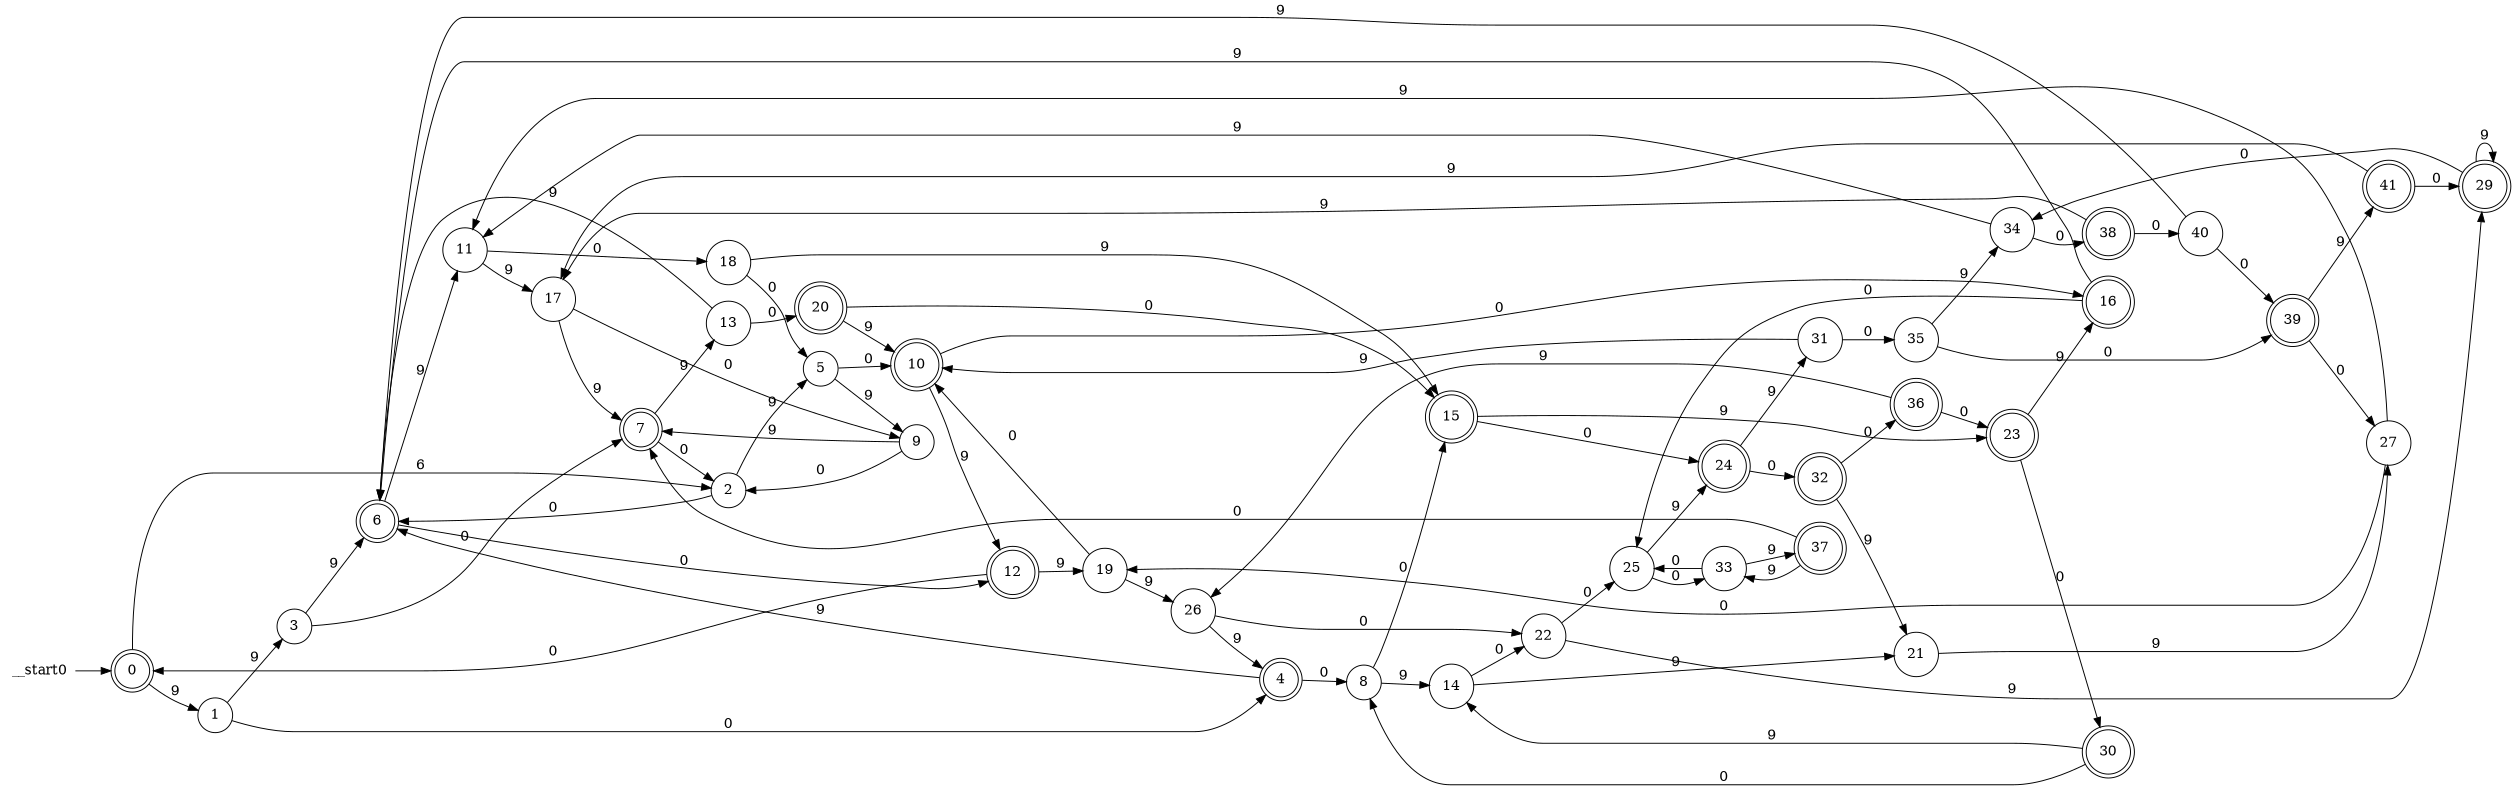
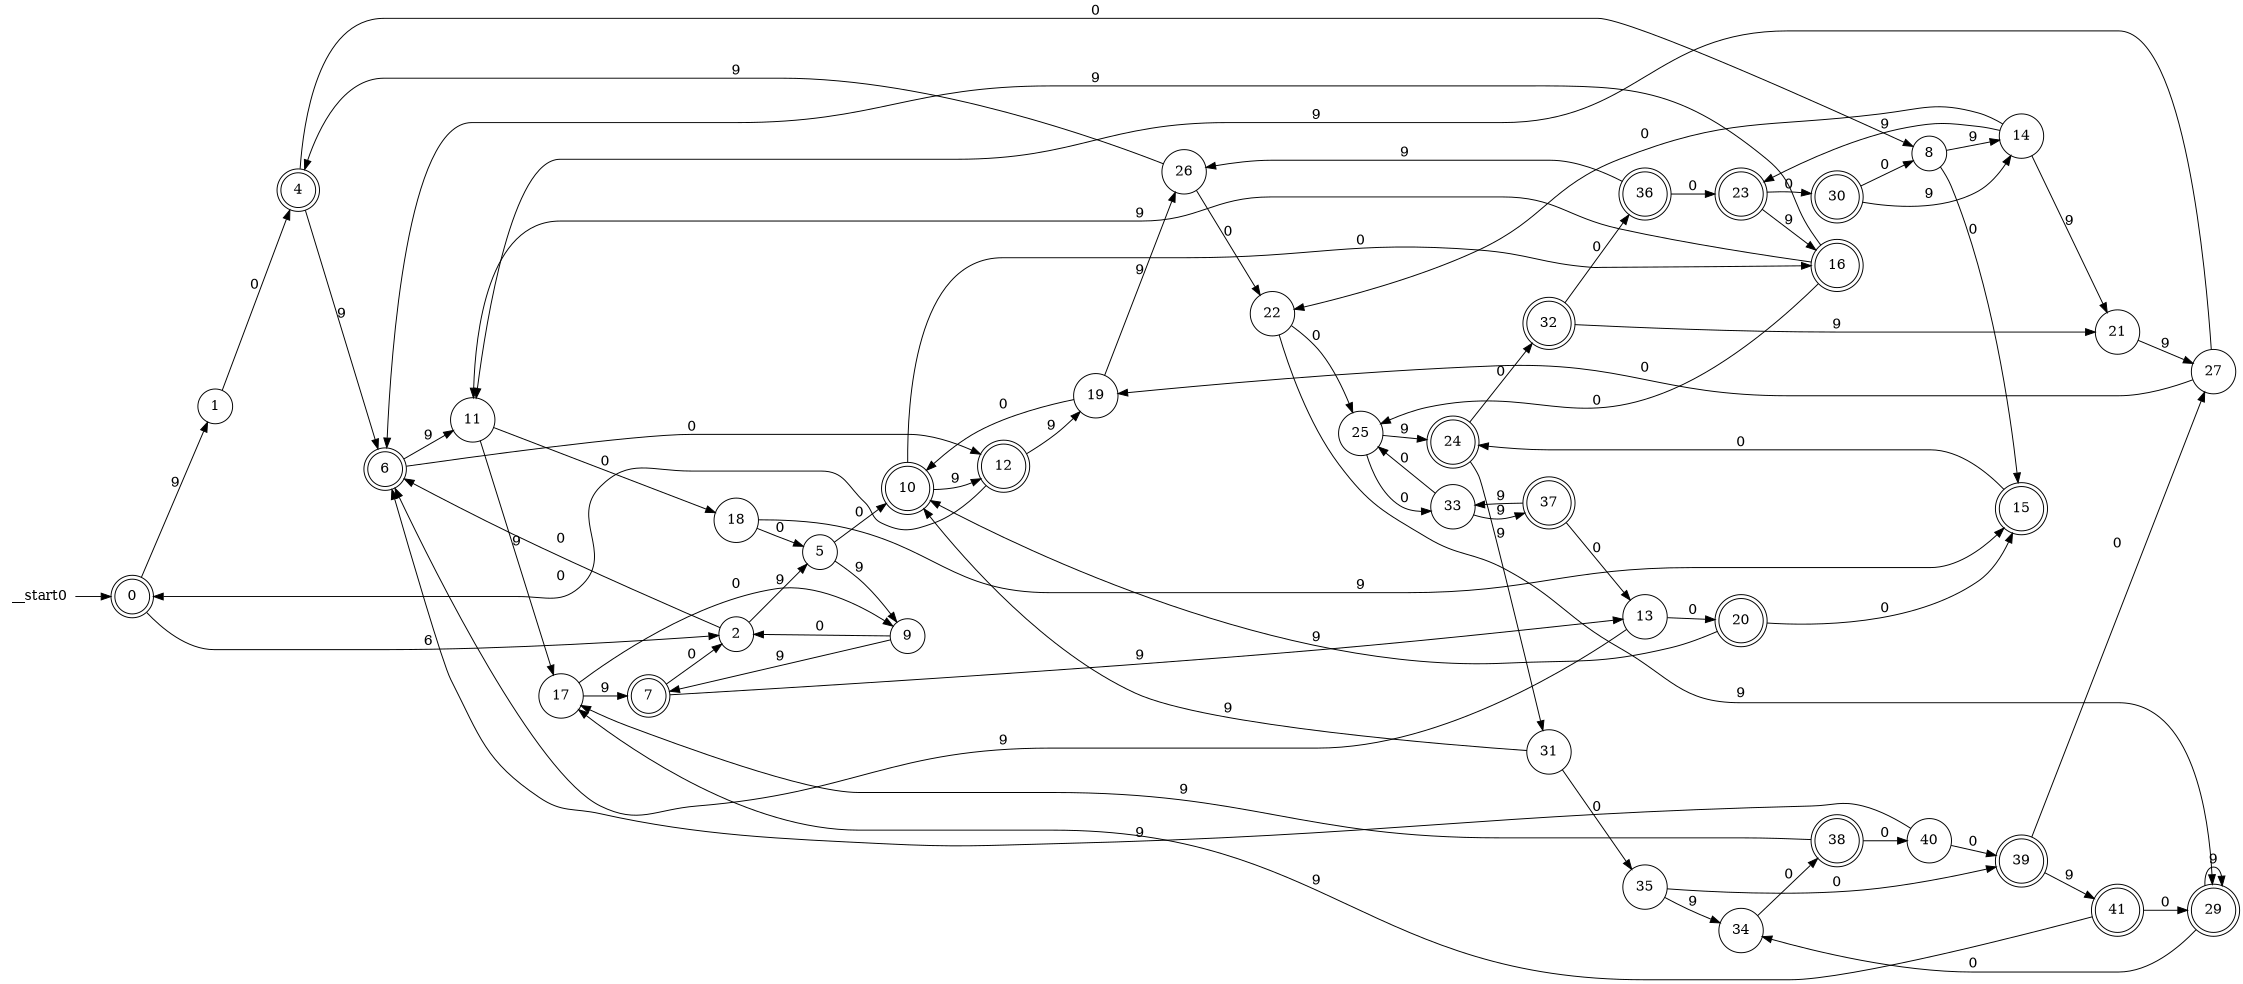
(1232, 135) -> (1088, 221)
(1728, 420) -> (1894, 130)
(1209, 519) -> (1595, 558)
(294, 626) -> none
